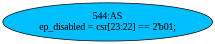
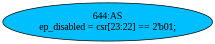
(108, 22) -> (108, 22)
